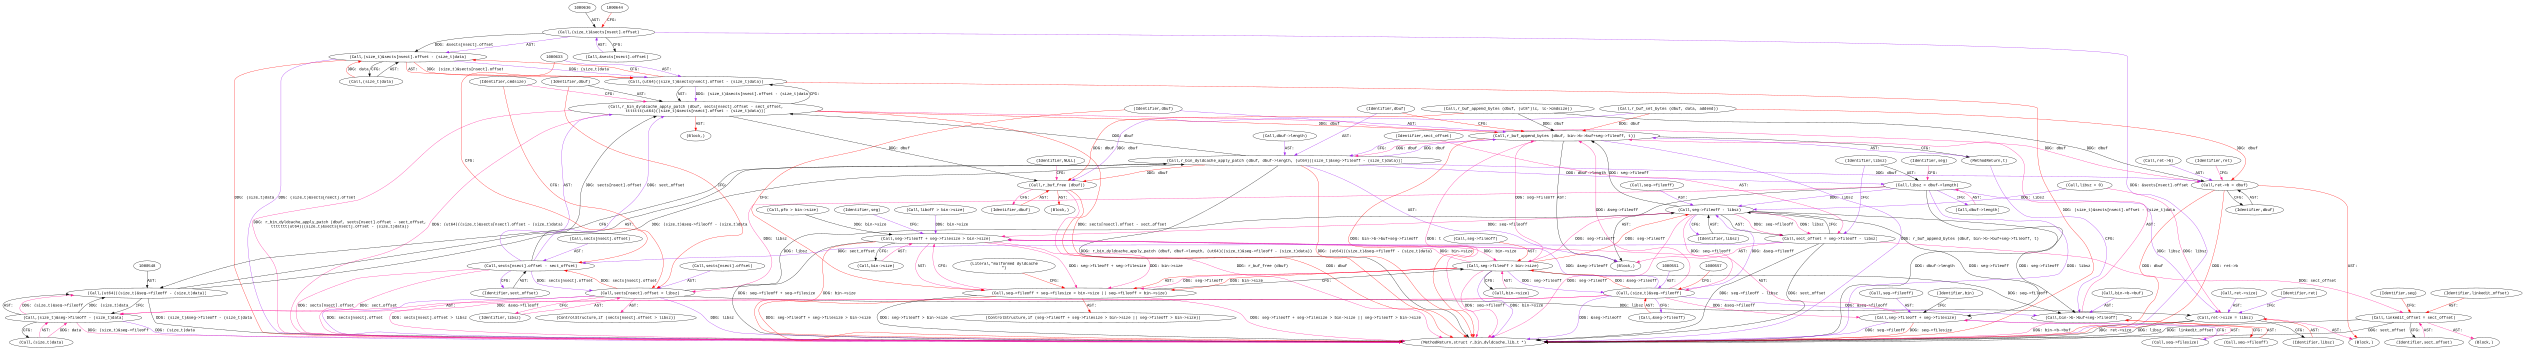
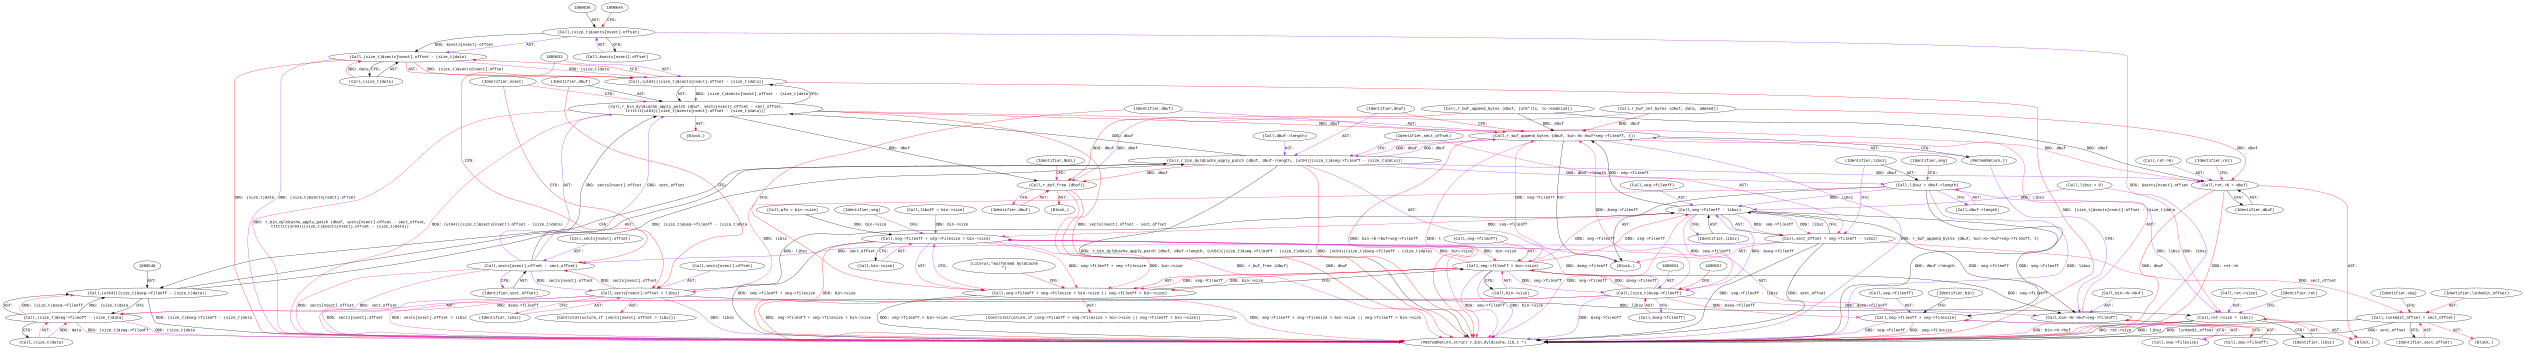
(503, 82) -> (503, 82)
